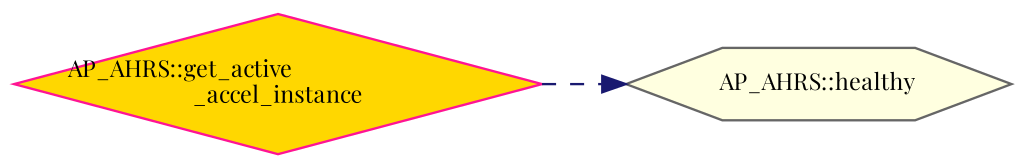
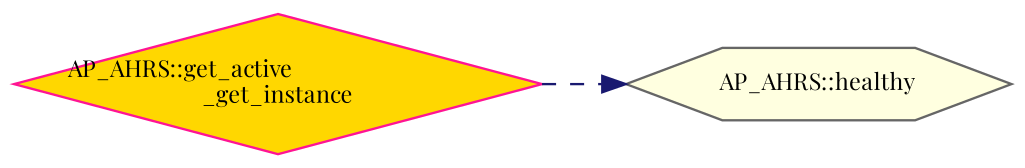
(278, 84) -> (278, 84)
